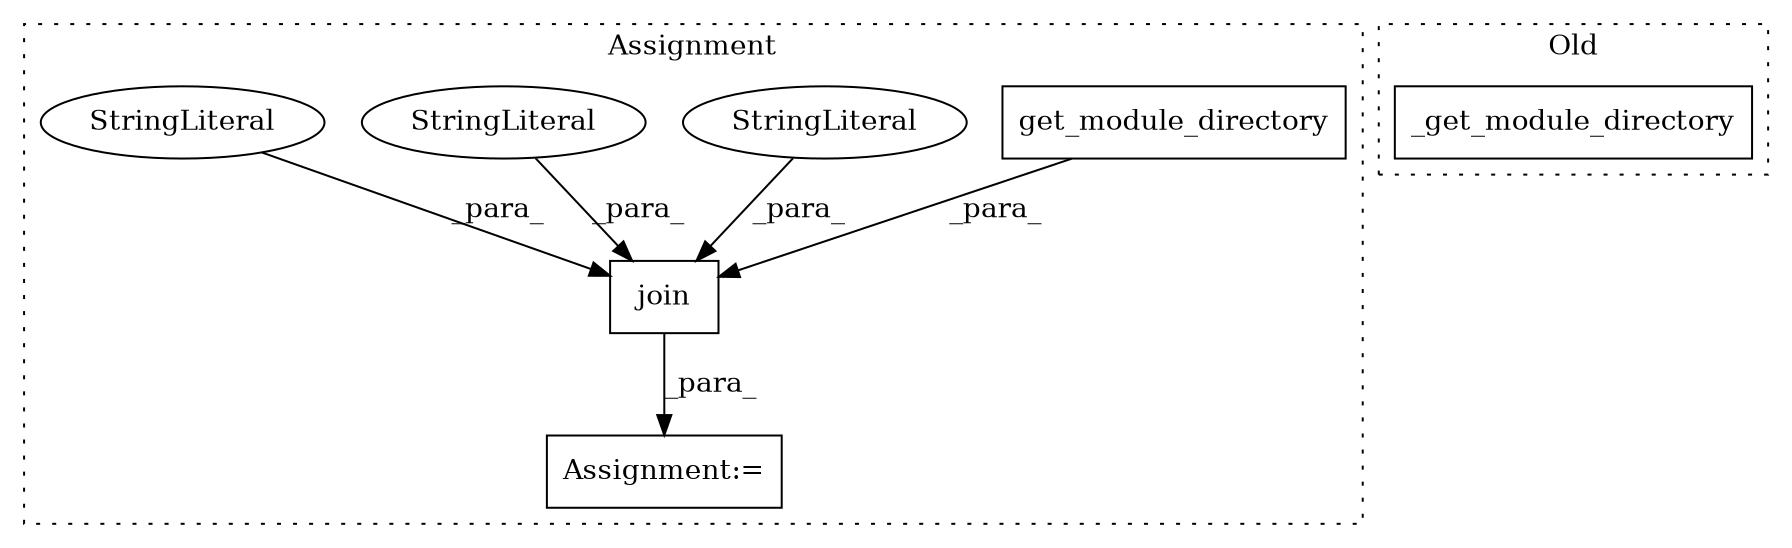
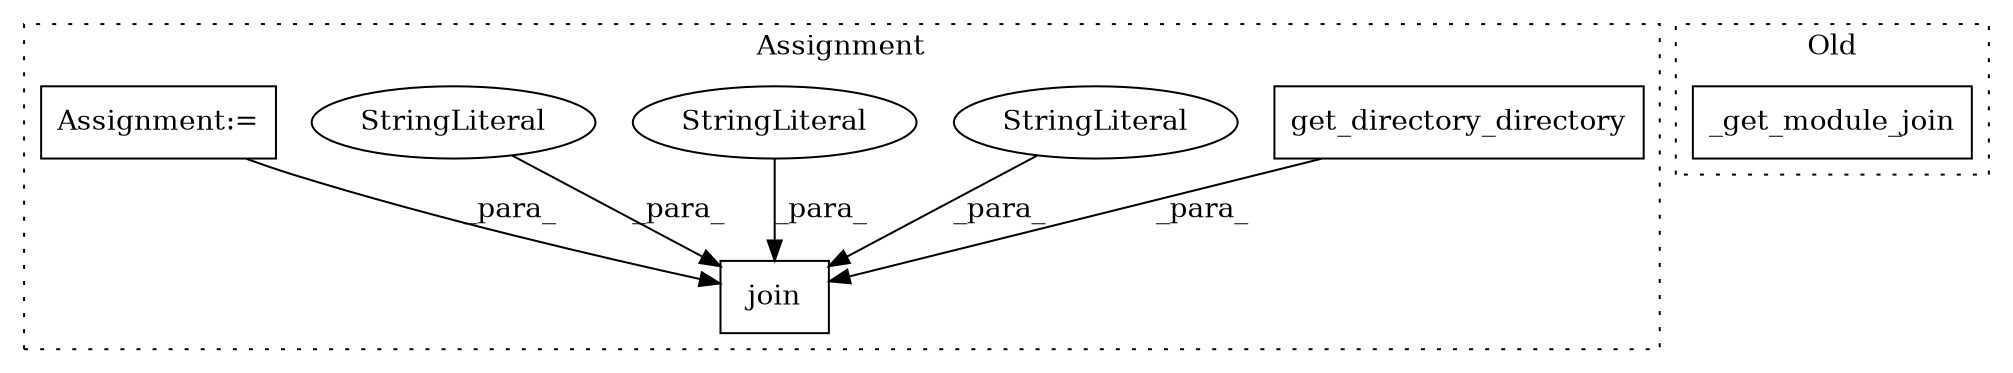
(1174, 122) -> (1459, 122)
(1573, 122) -> (1832, 122)
(664, 374) -> (472, 225)
